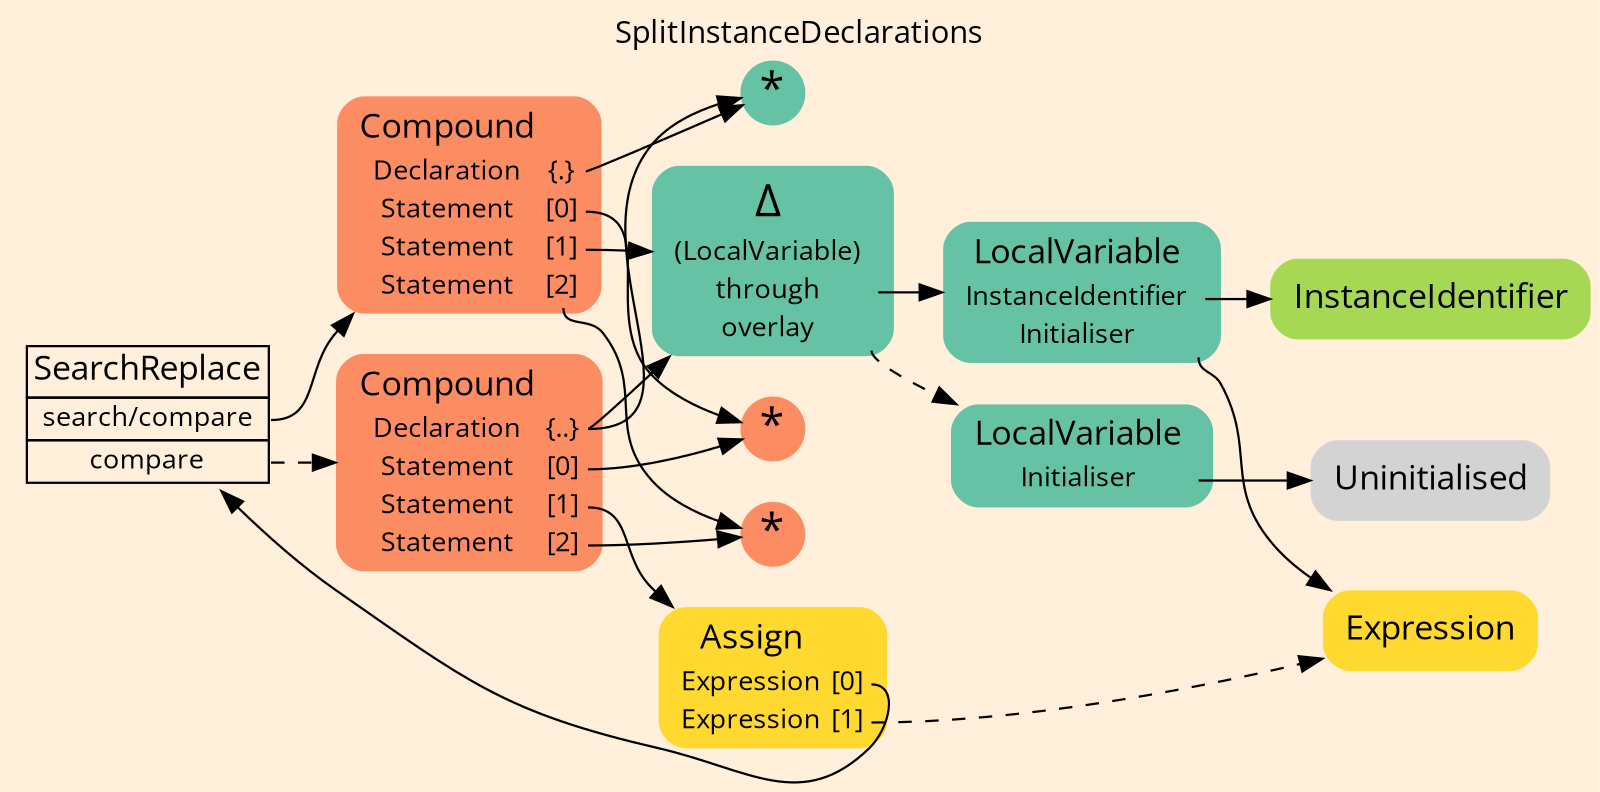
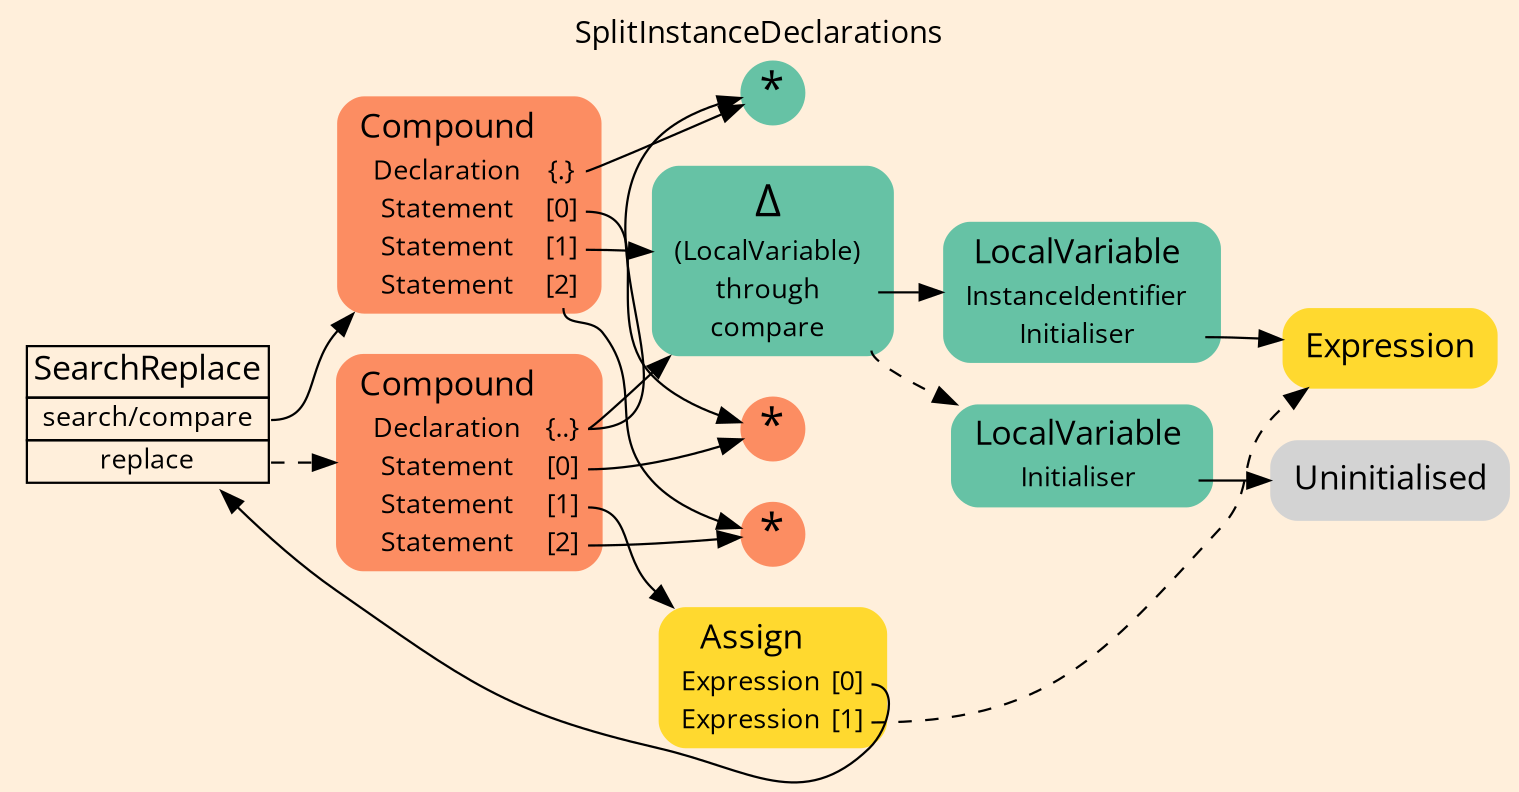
(1430, 299) -> none
(768, 328) -> (768, 328)
(148, 460) -> (148, 460)
